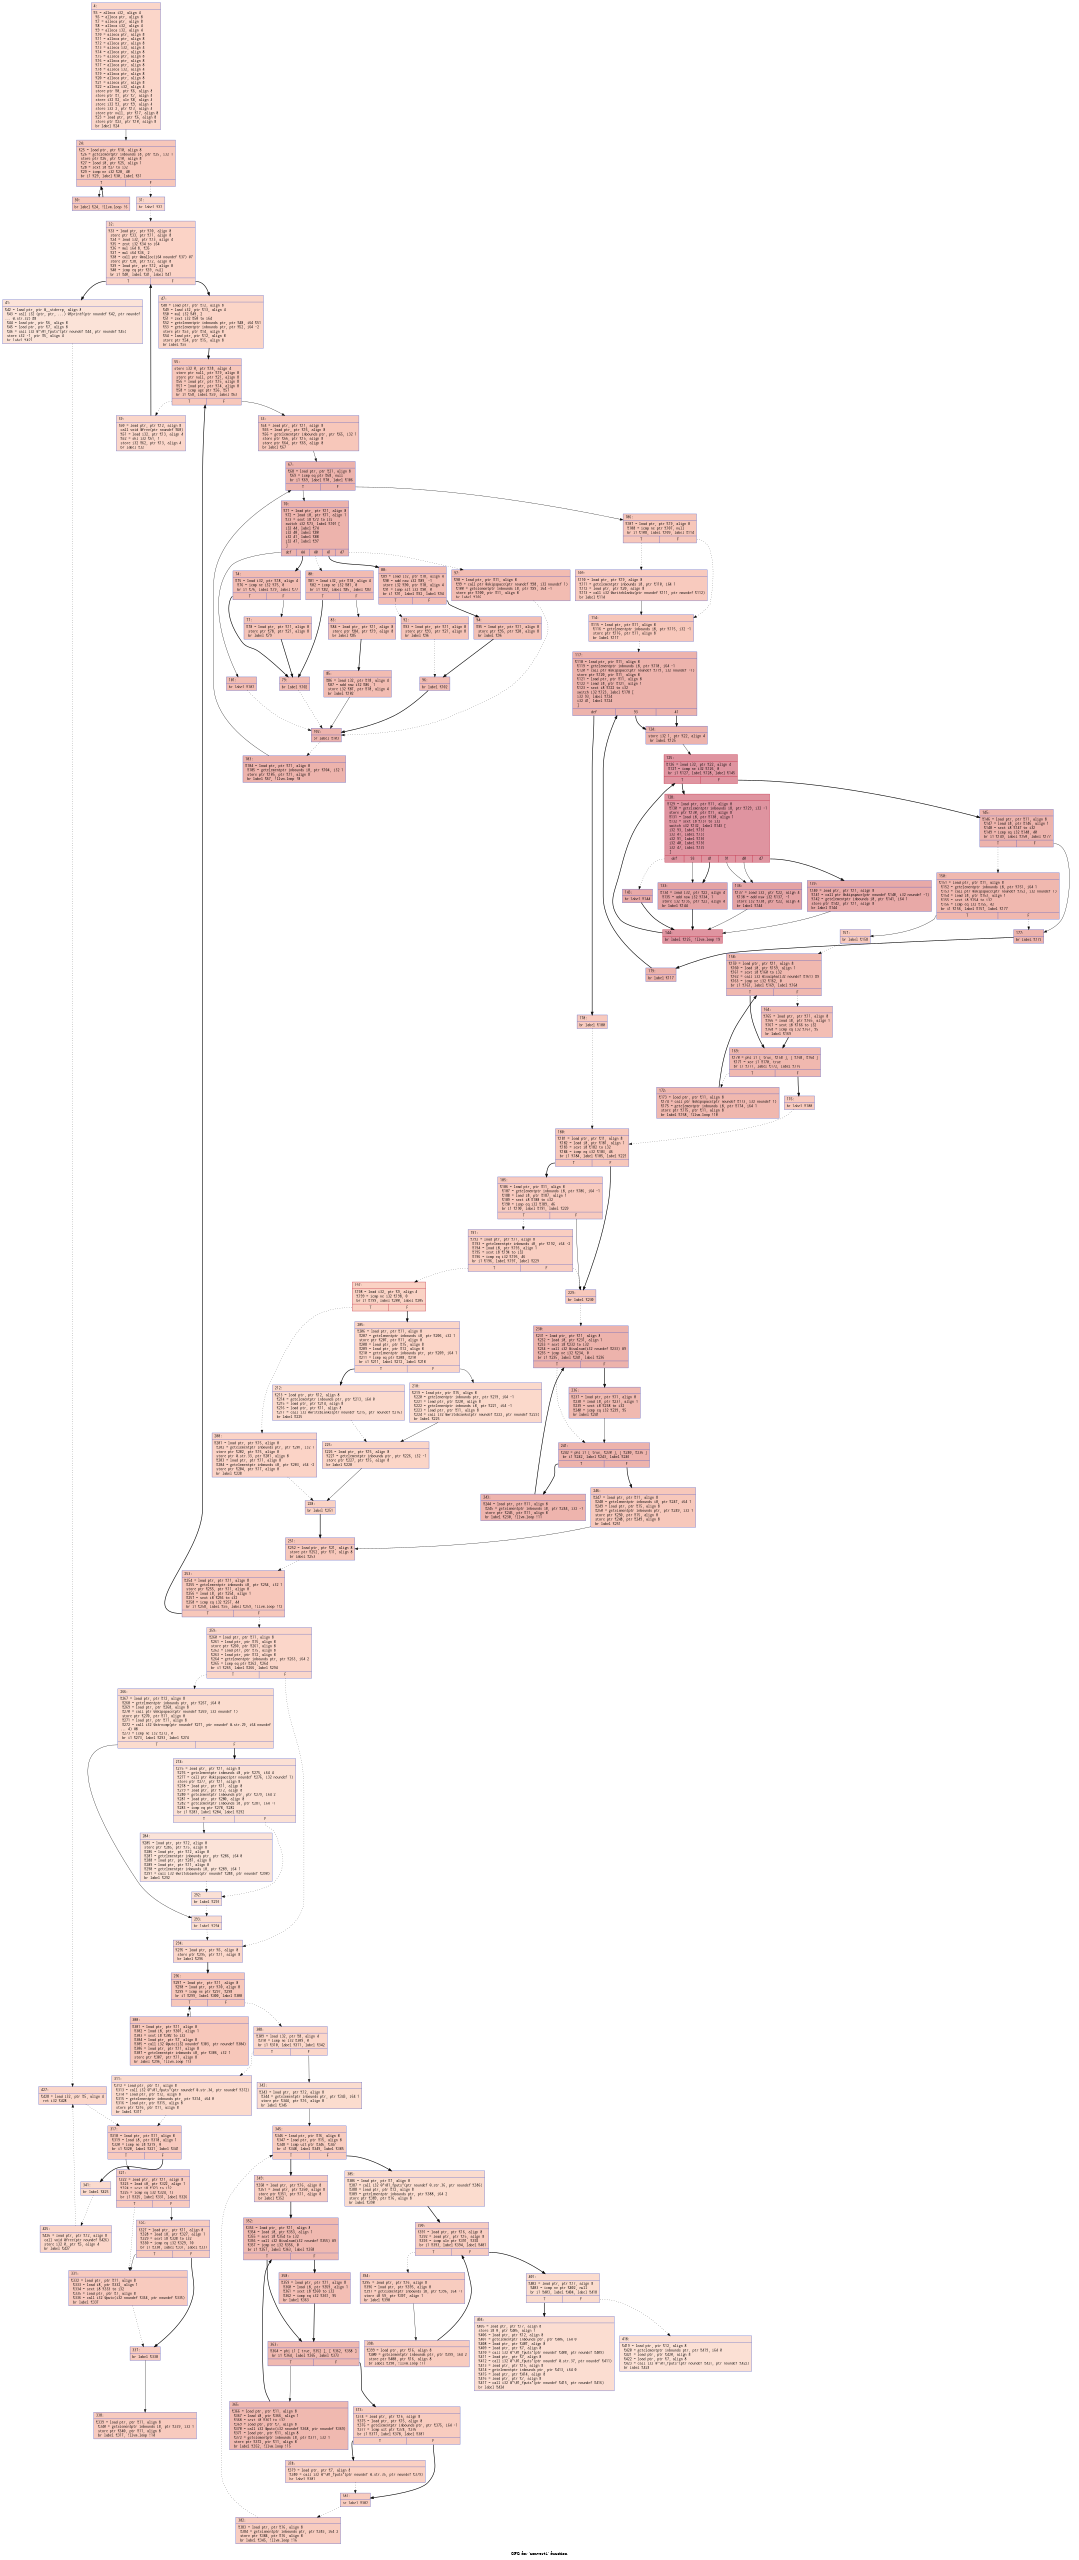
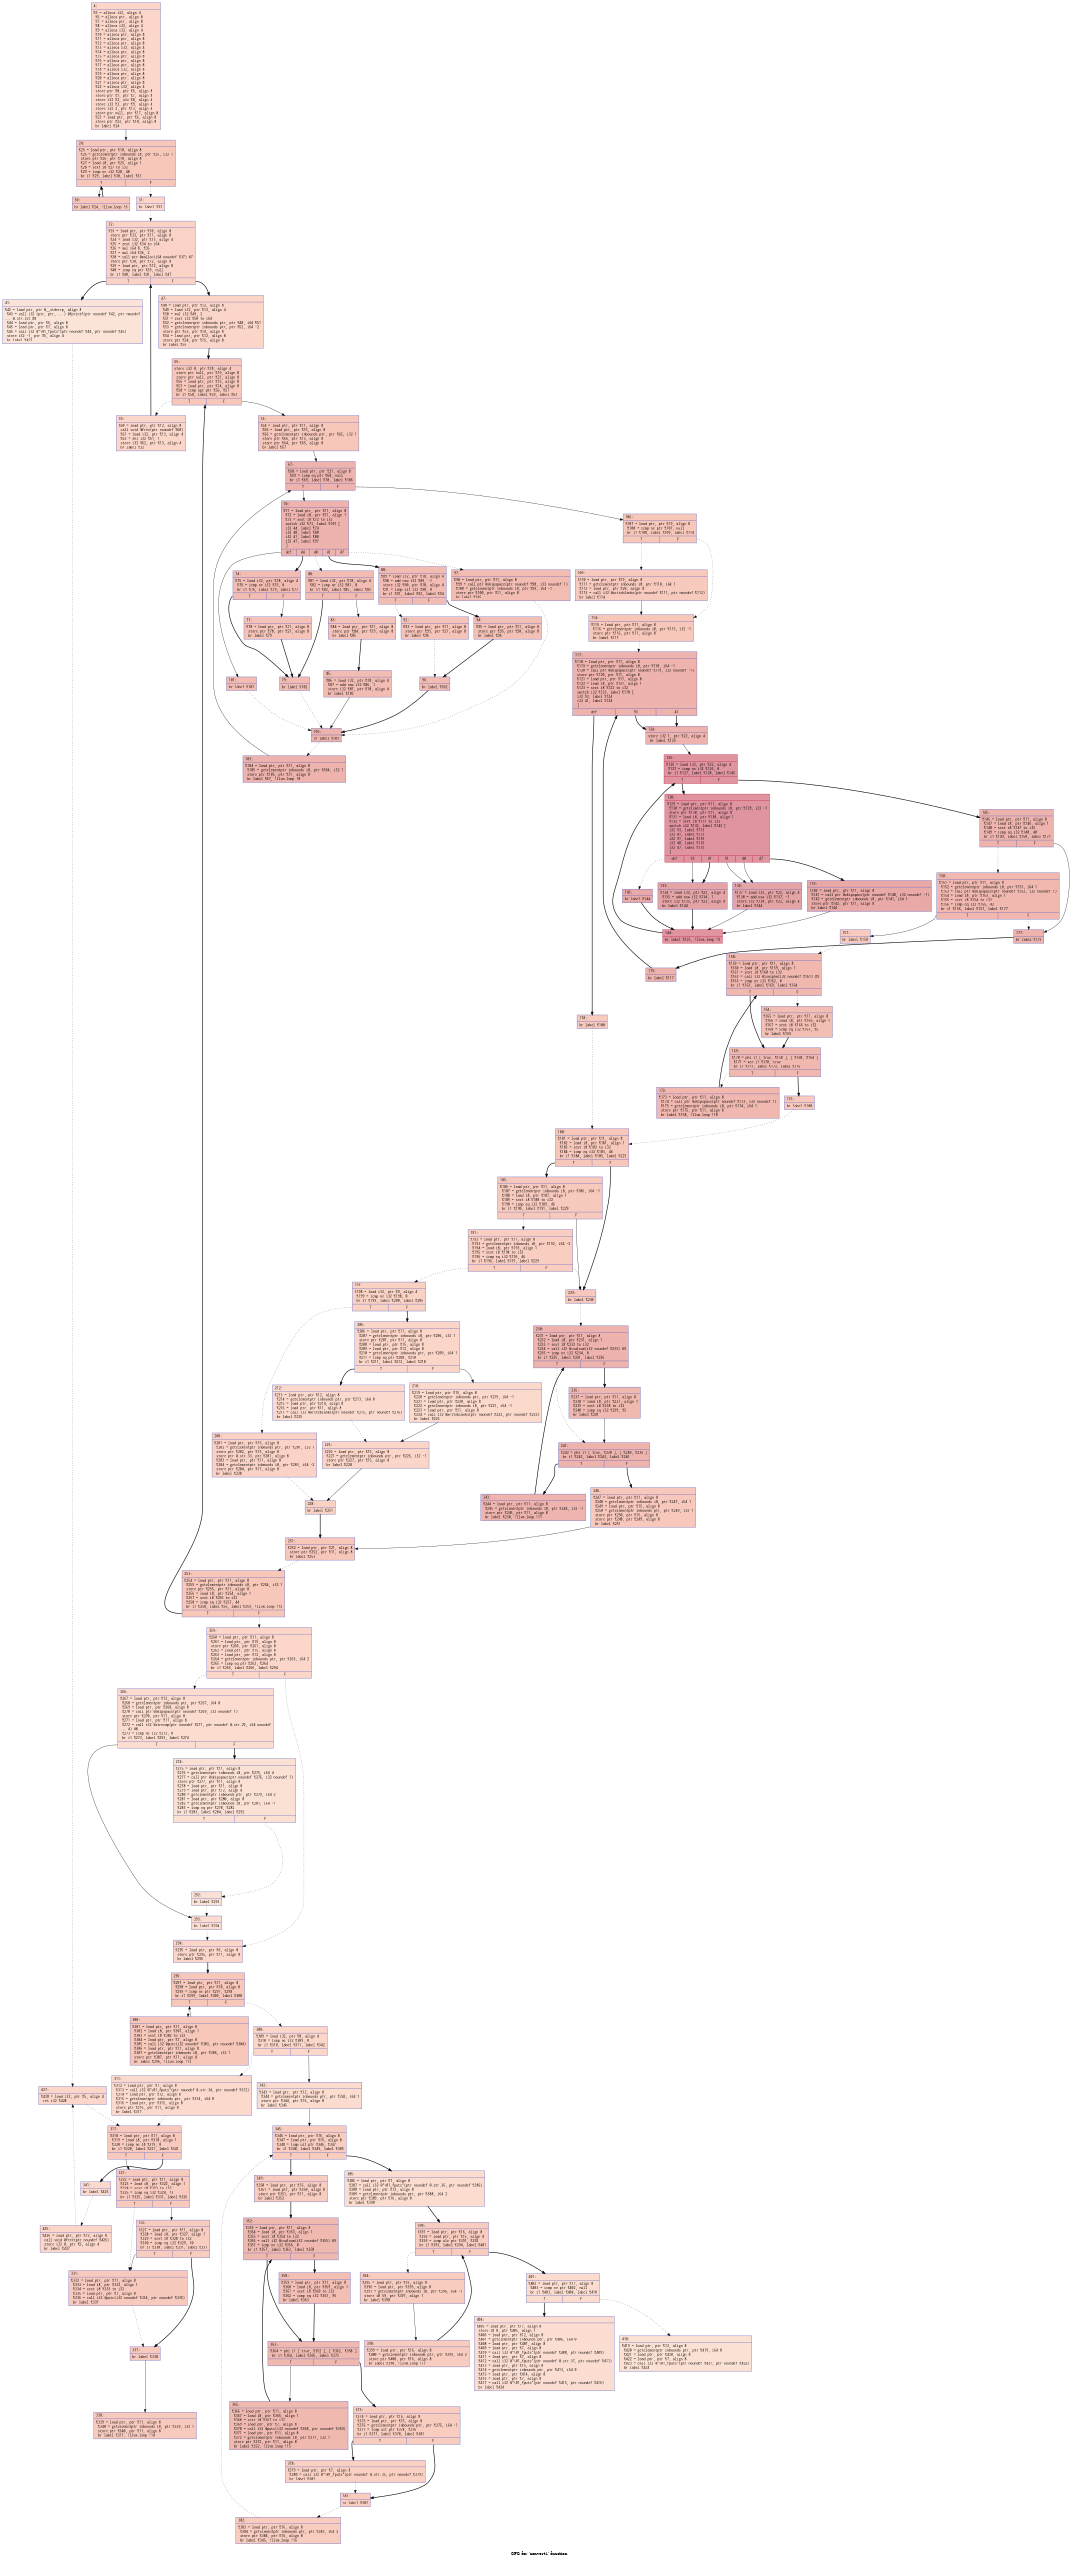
(389, 1297) -> (389, 1297)
(206, 1857) -> none
